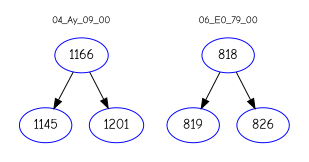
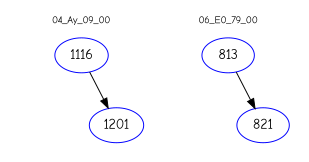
(82, 55) -> (82, 55)
(228, 55) -> (228, 55)
(46, 125) -> none
(193, 125) -> none
(263, 125) -> (263, 125)
